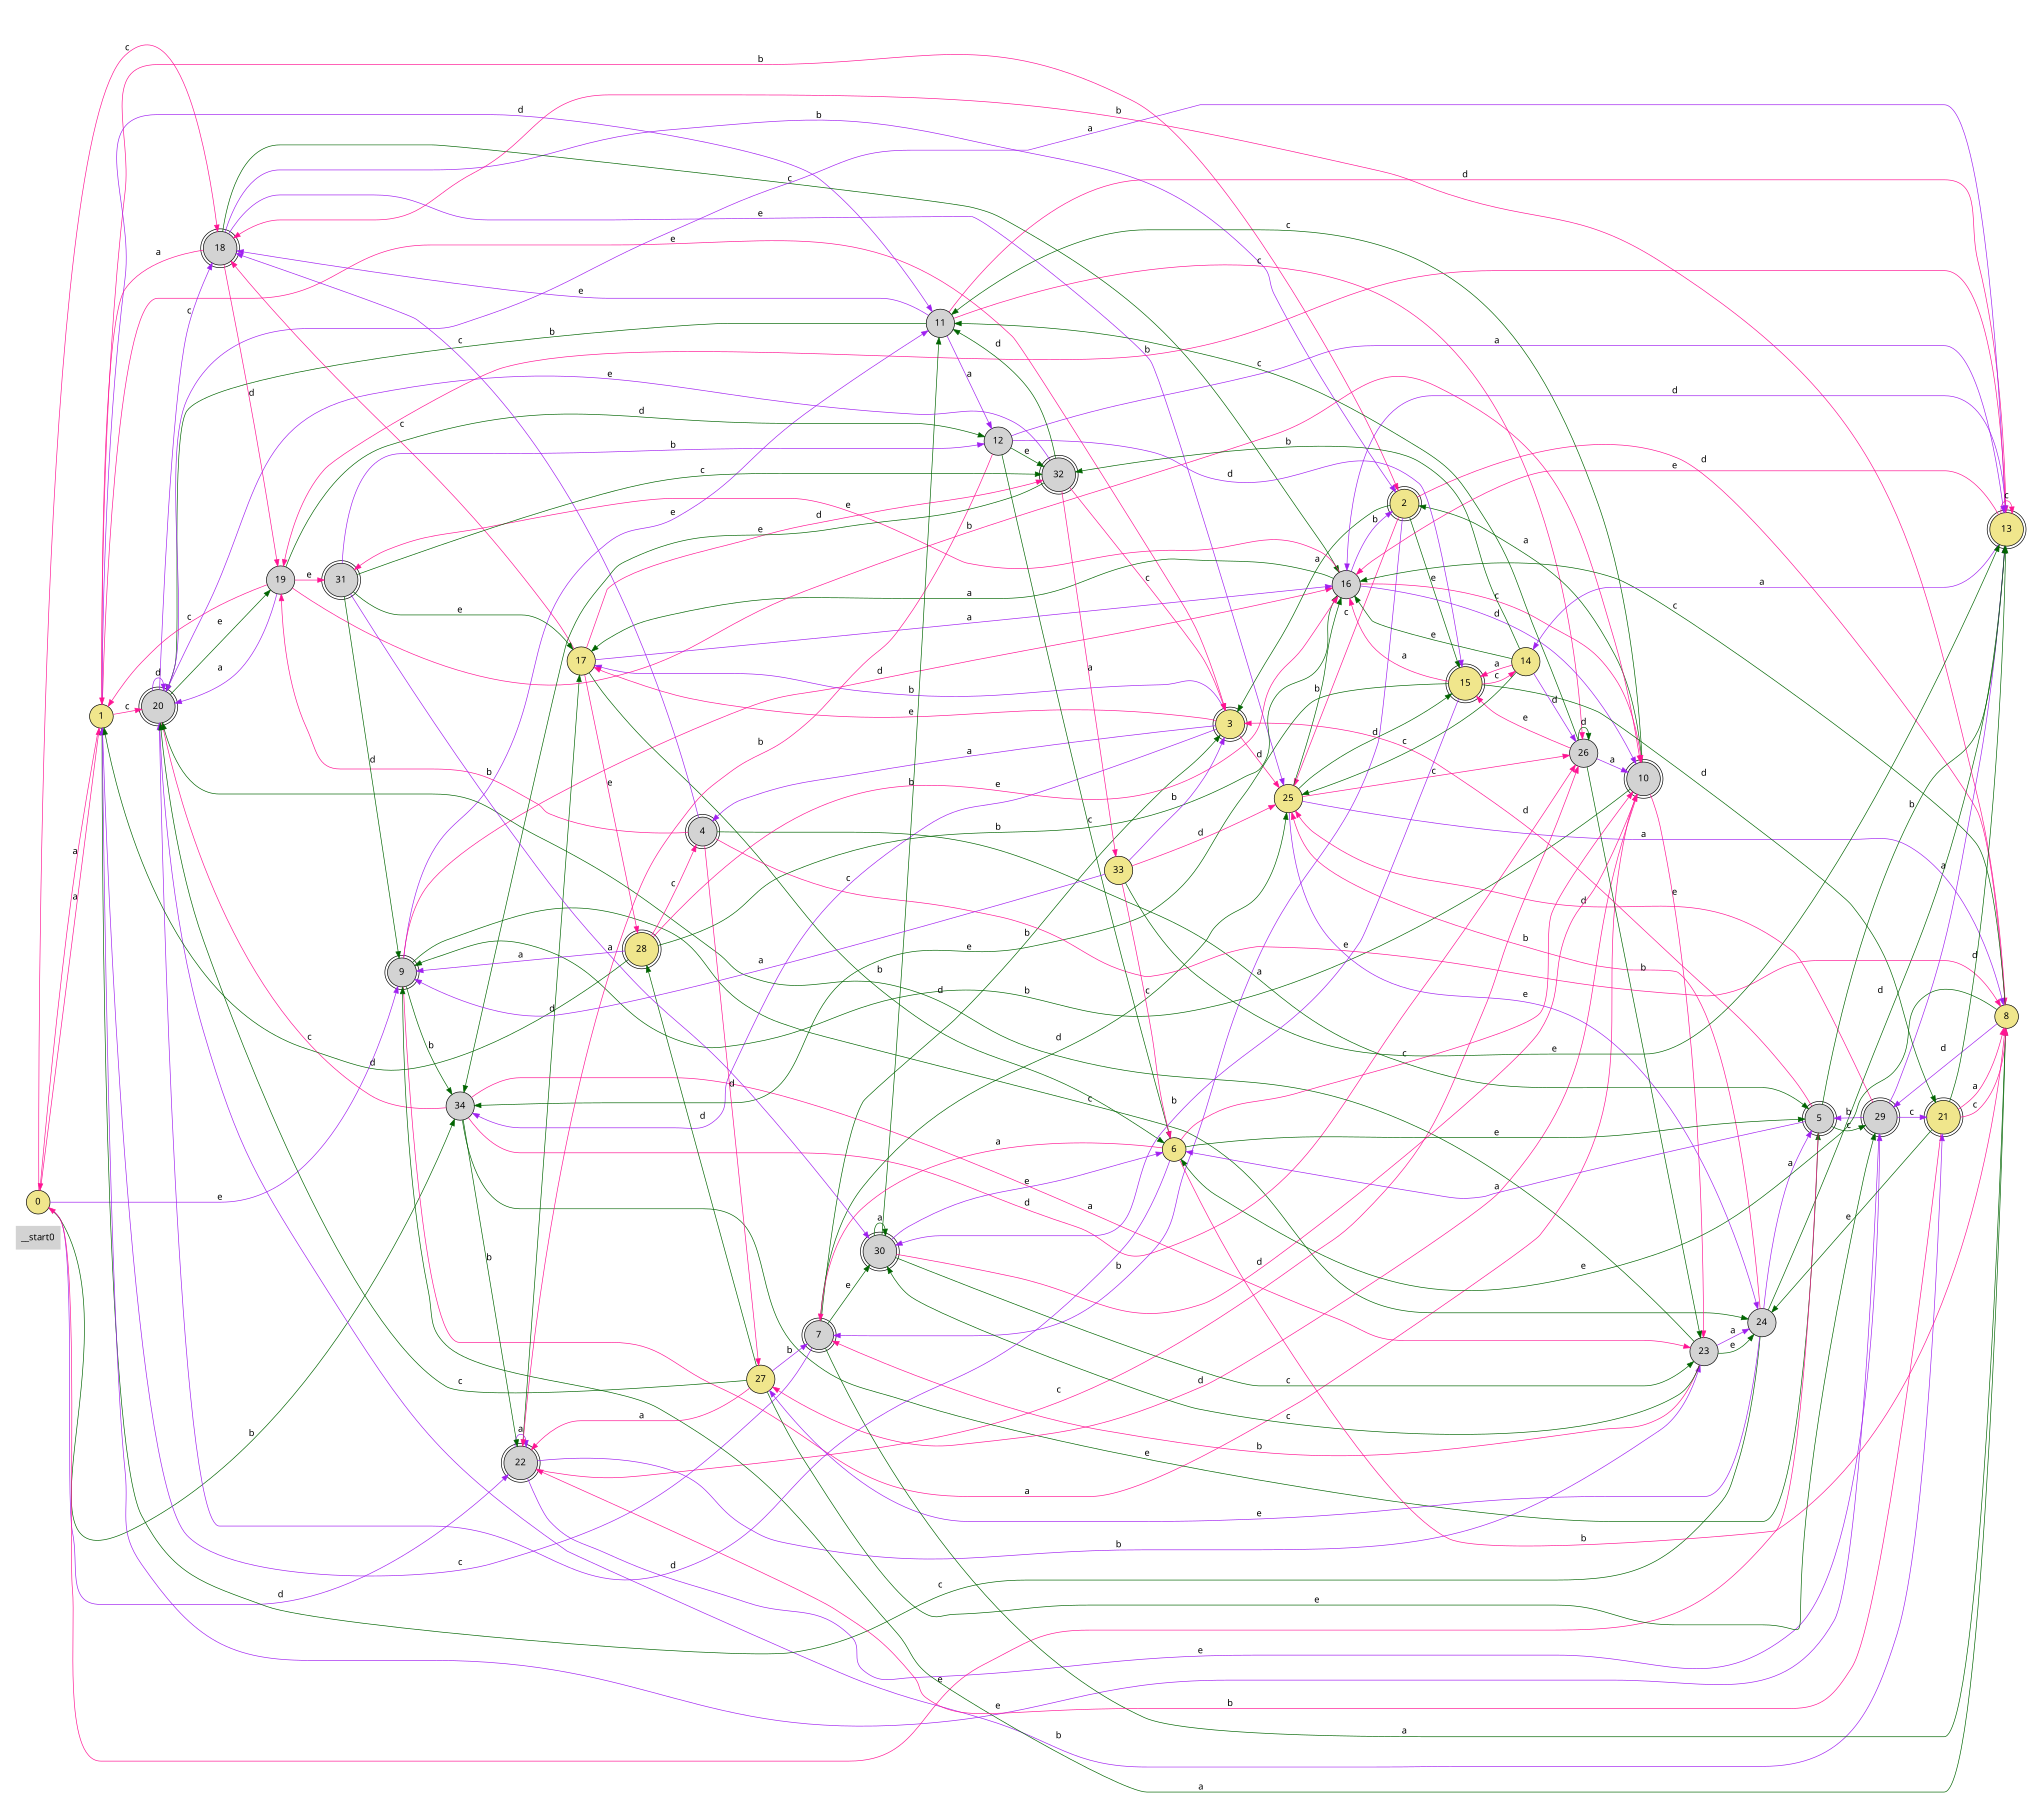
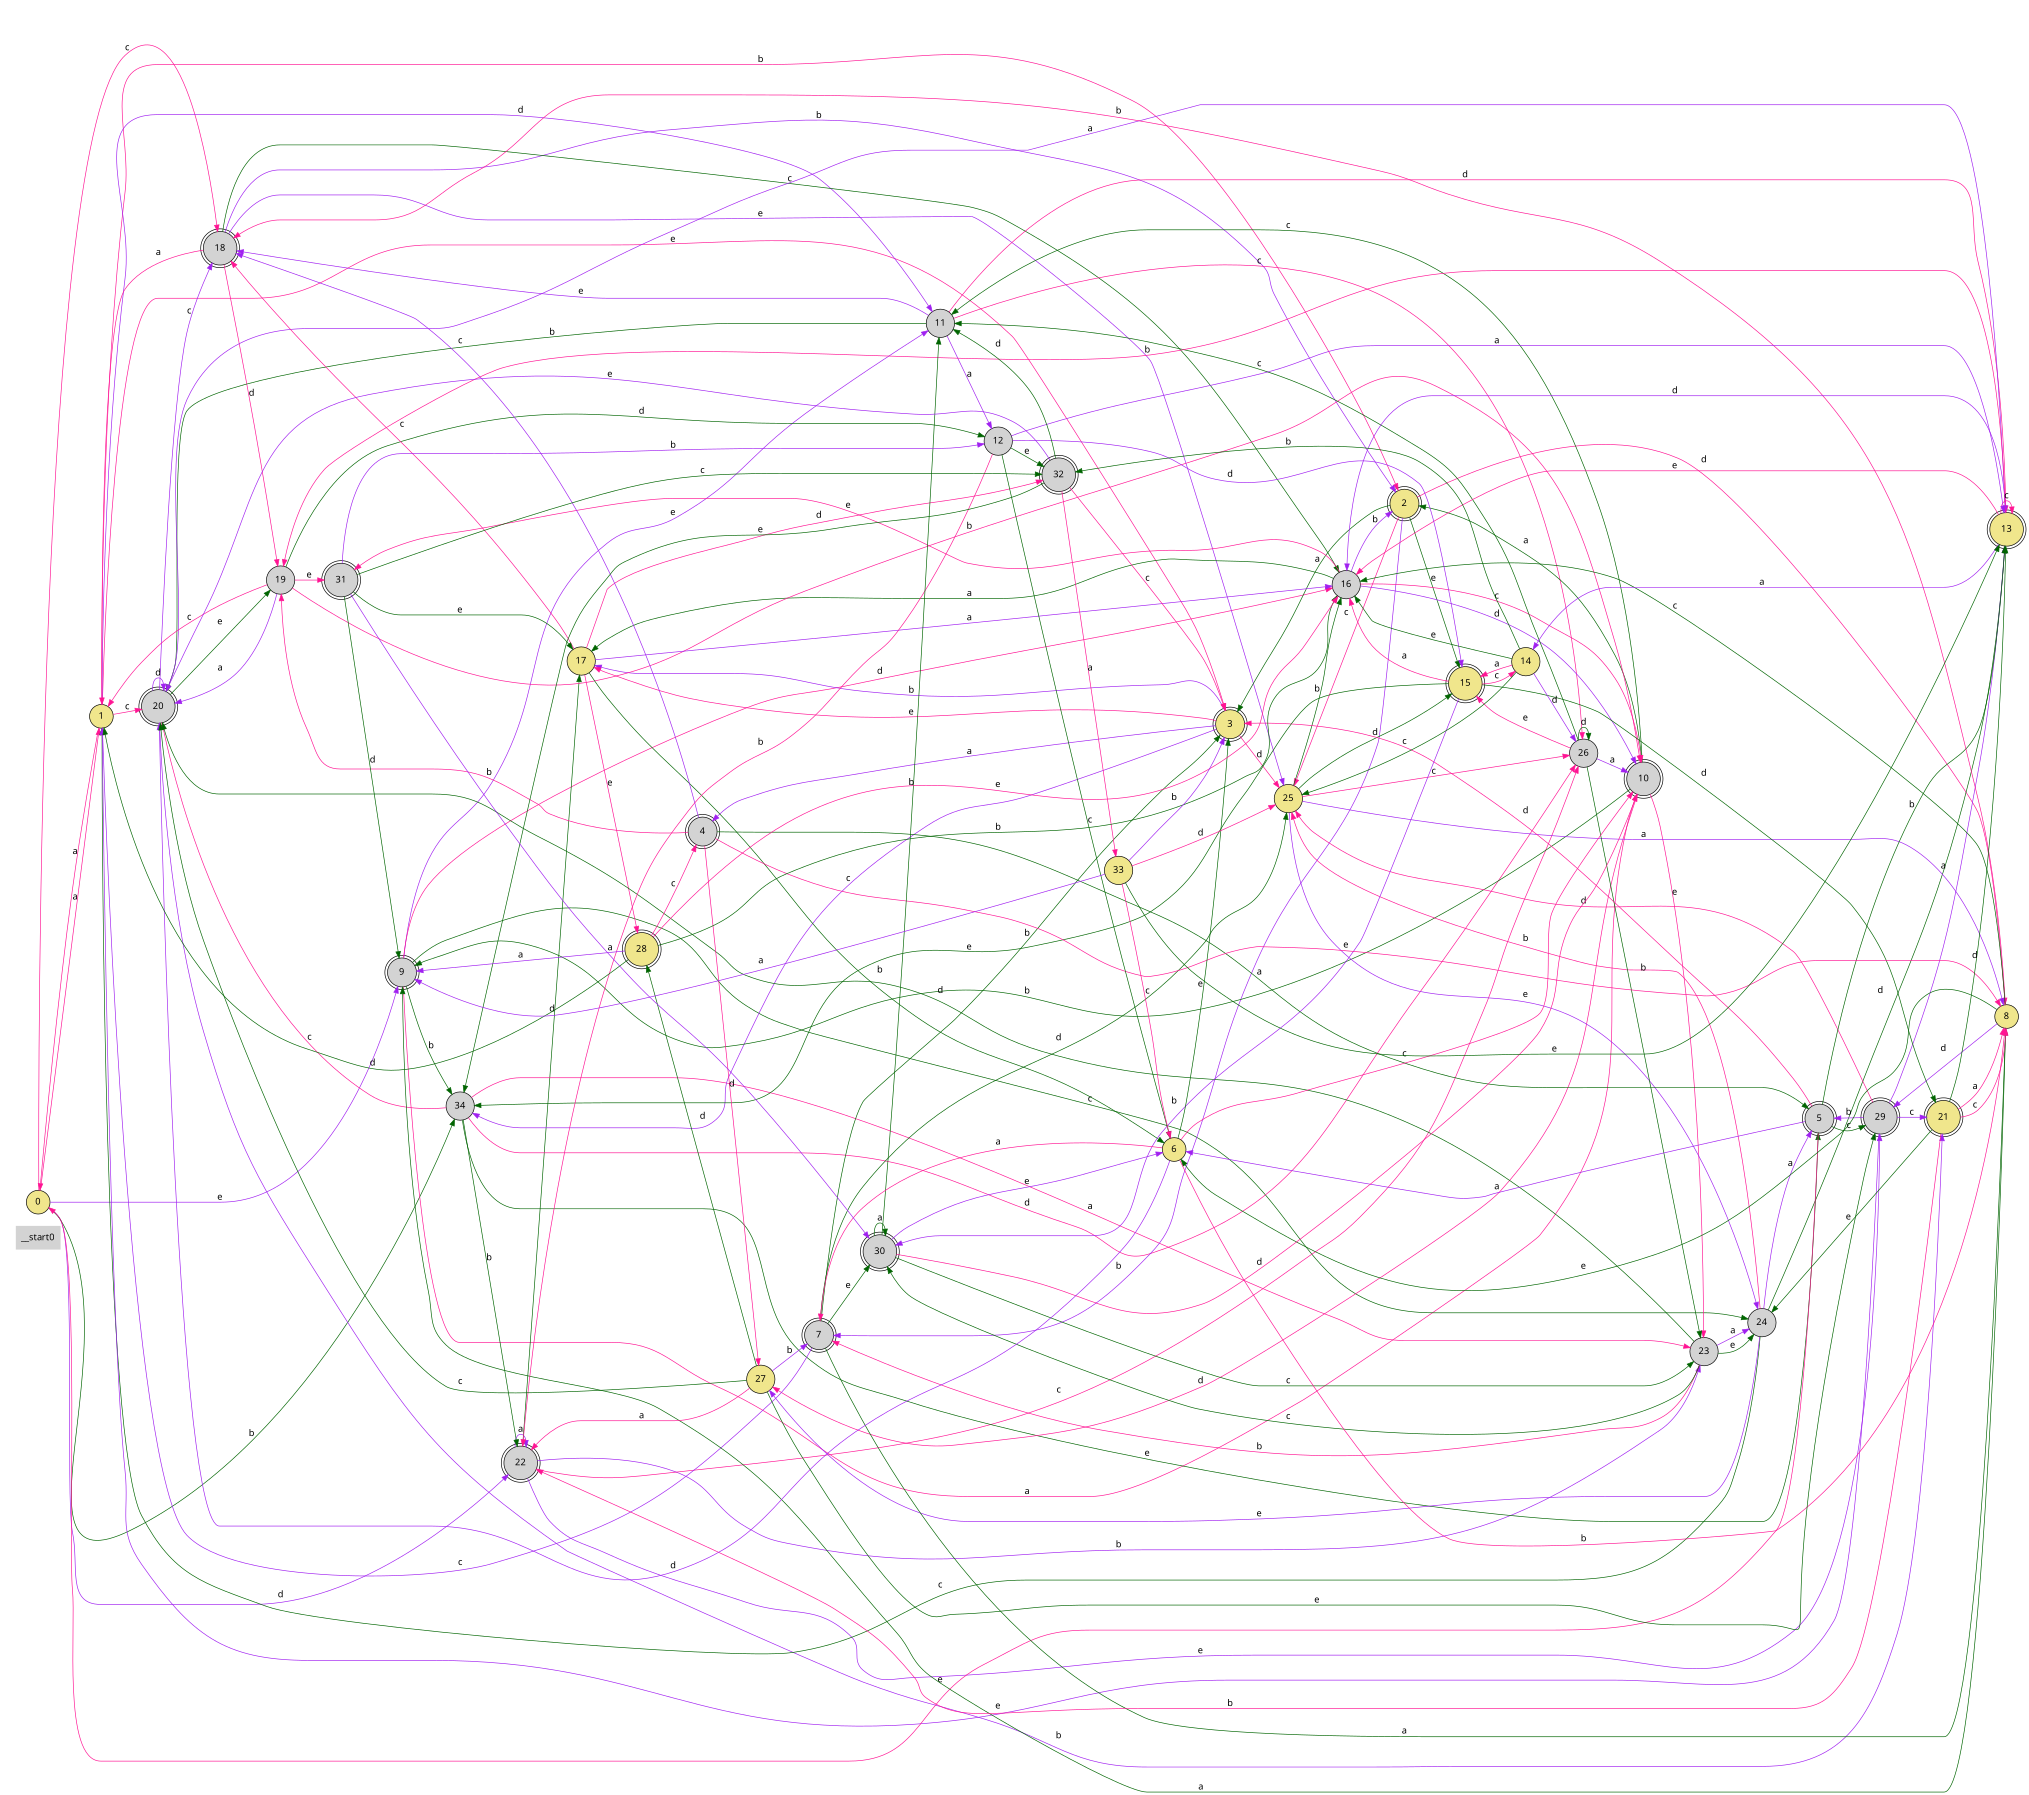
(1492, 1138) -> (1208, 953)
